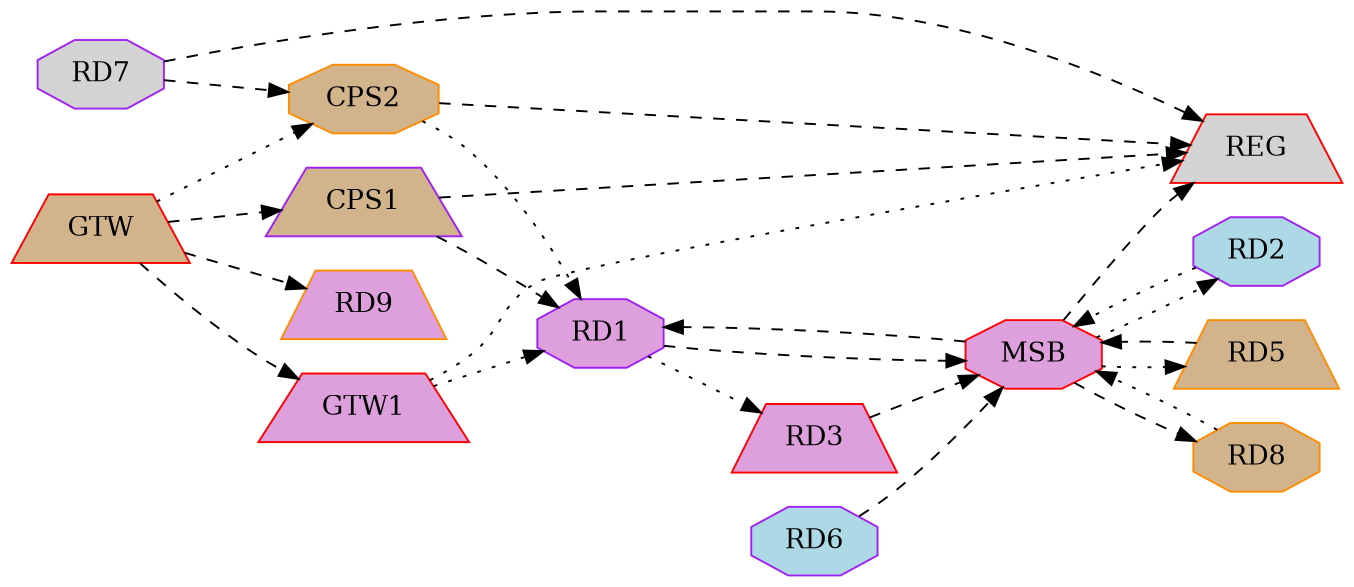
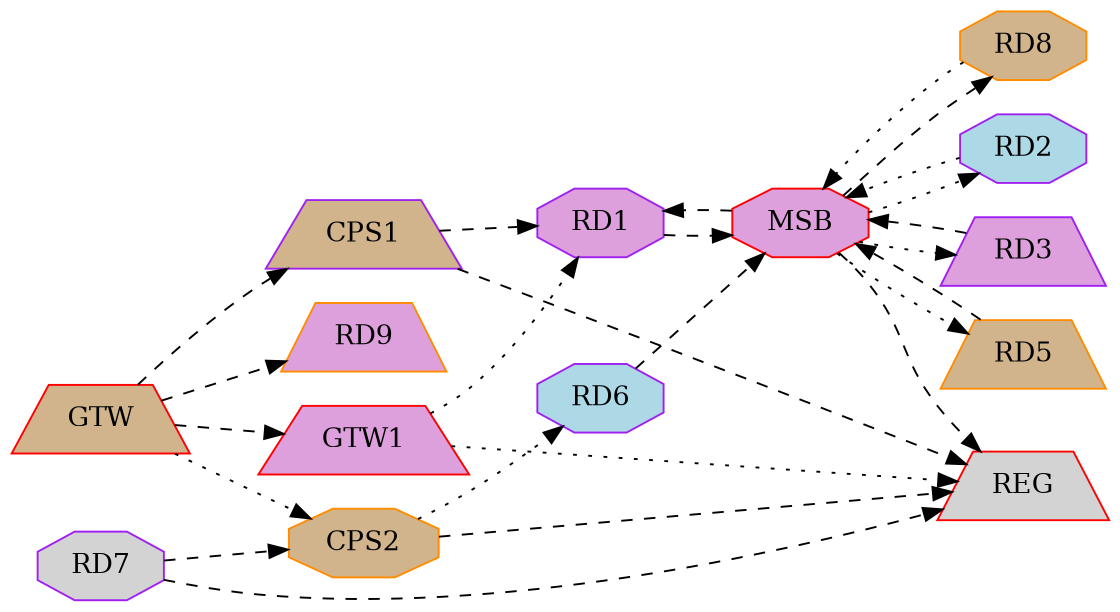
(501, 182) -> (485, 482)
(696, 380) -> (898, 248)
(814, 438) -> (1023, 252)
